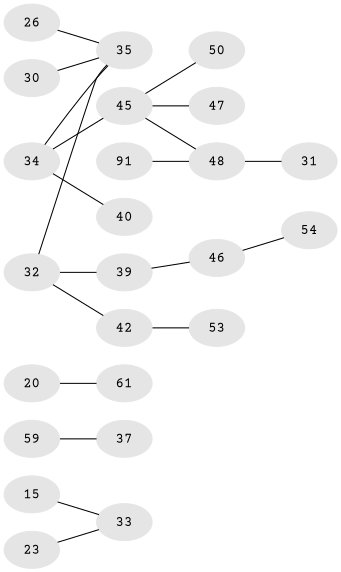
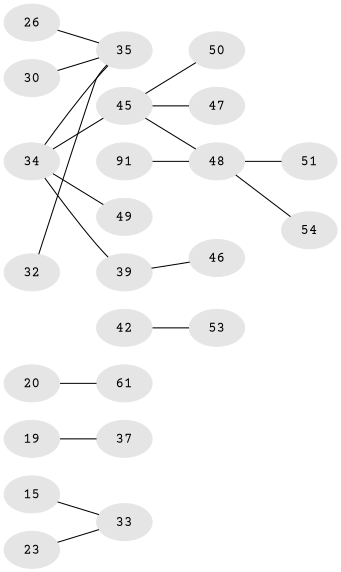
(309, 161) -> (309, 161)
(124, 217) -> (124, 217)
(263, 244) -> (263, 196)
(78, 272) -> (75, 219)
(78, 300) -> none
(32, 439) -> (32, 439)
